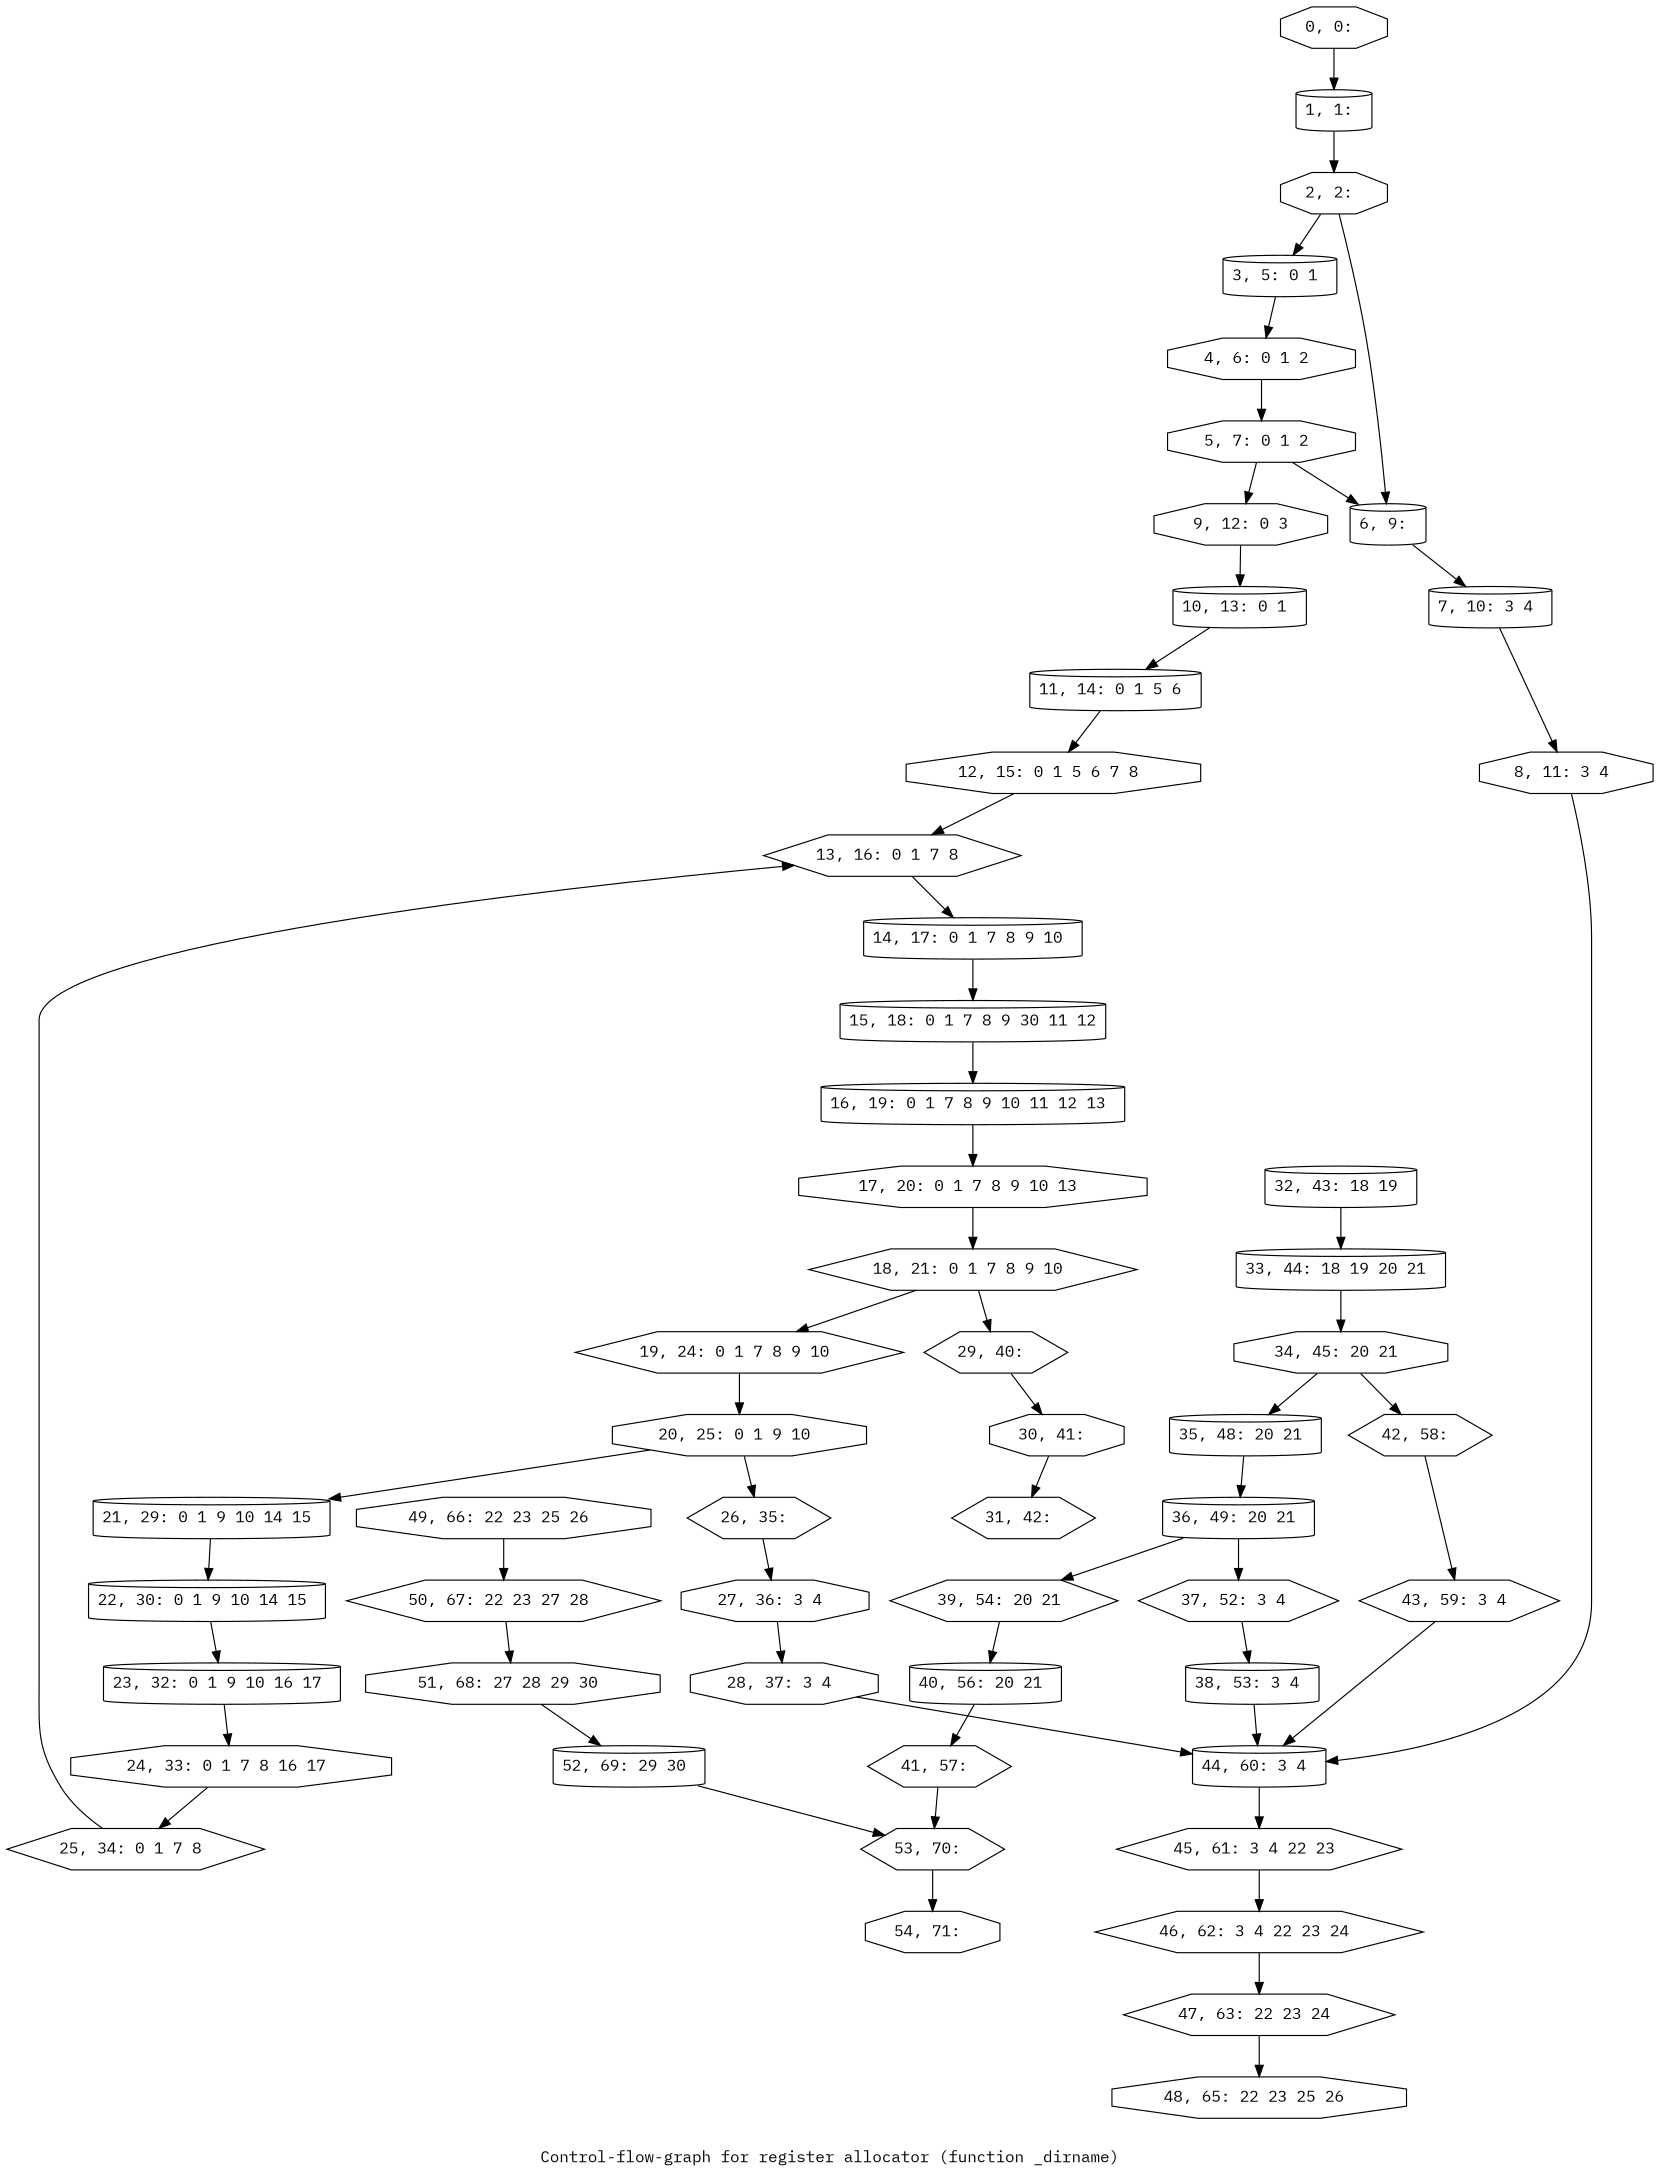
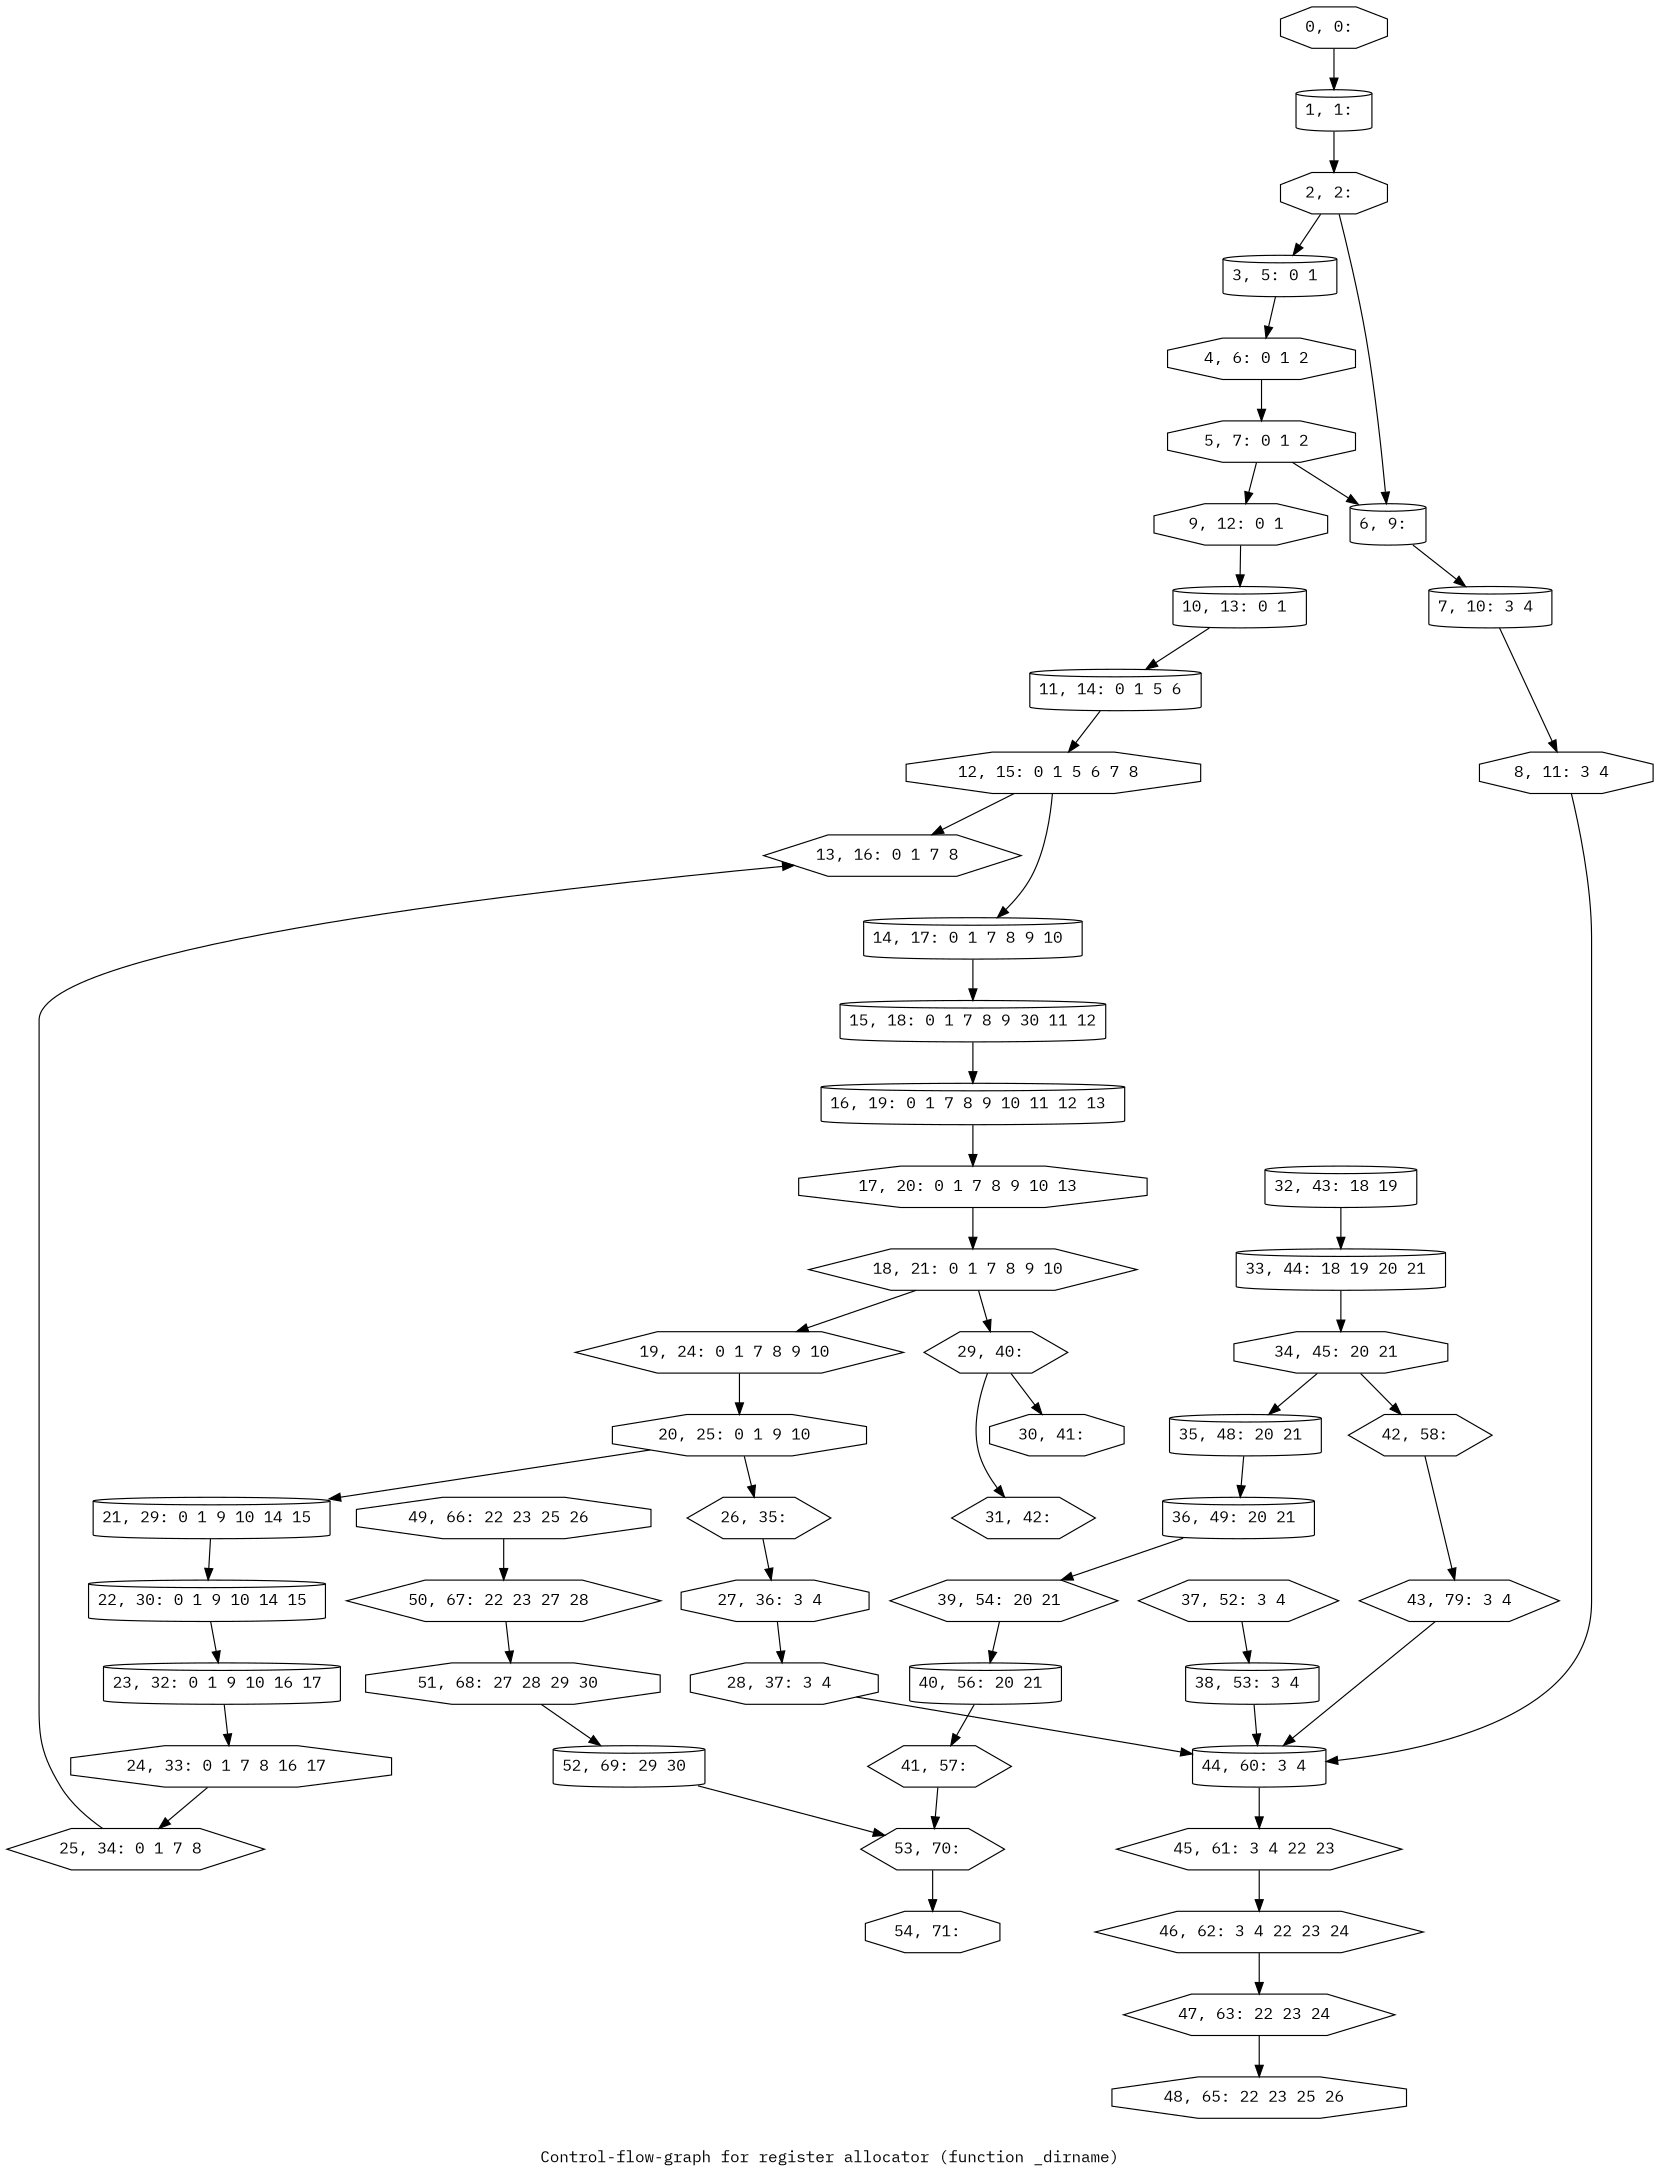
(1241, 524) -> (1241, 524)
(929, 893) -> (1040, 856)
(1042, 1471) -> (976, 1432)
(1239, 1554) -> none
(1459, 1601) -> (1459, 1601)
